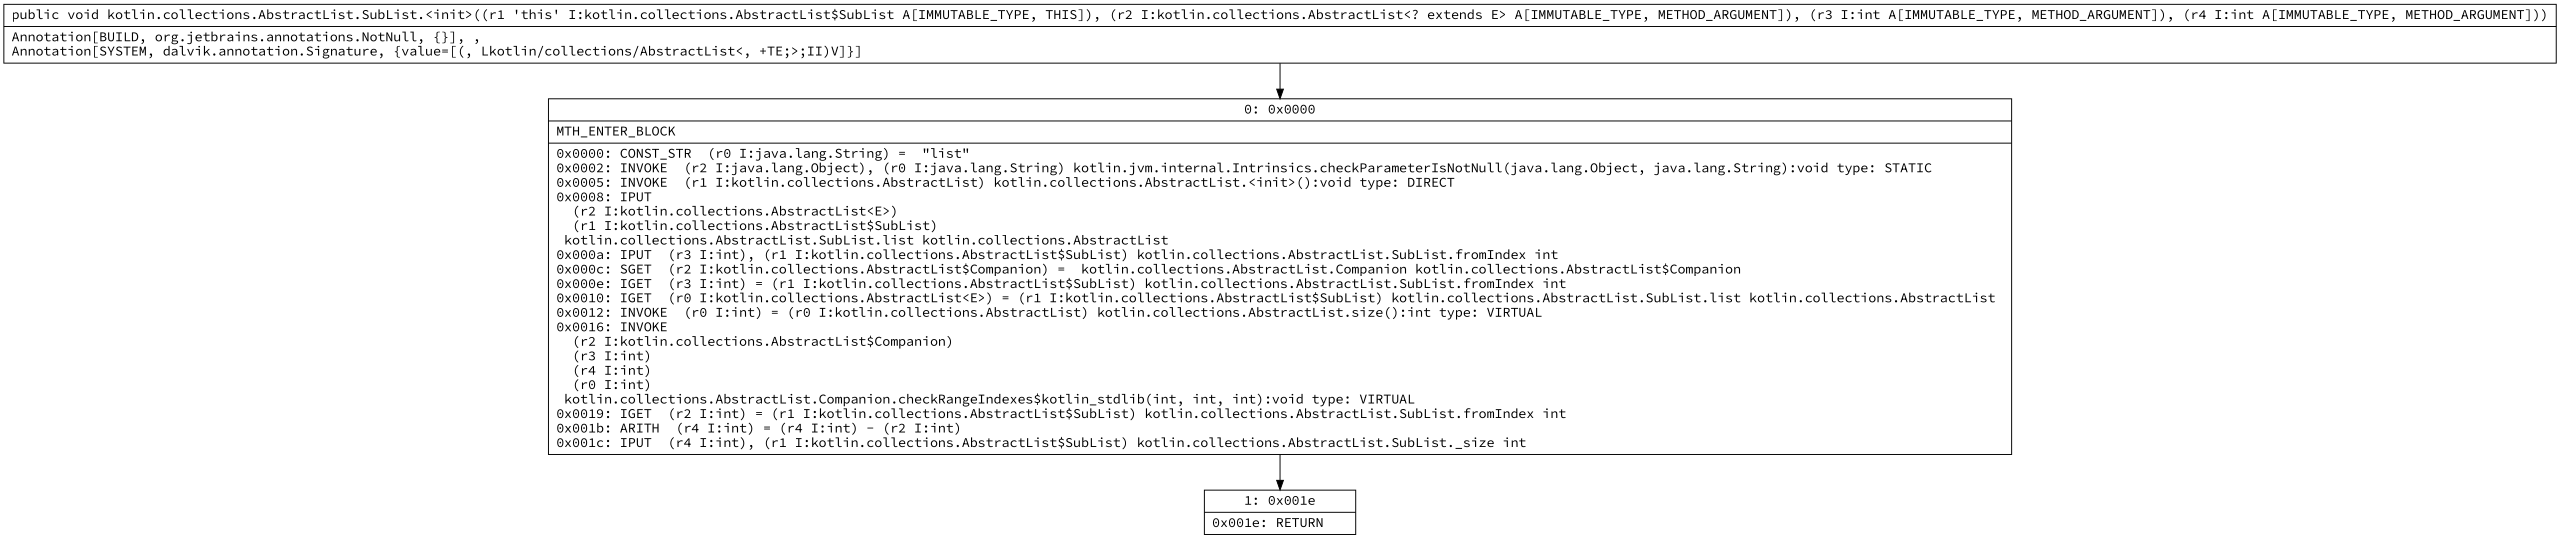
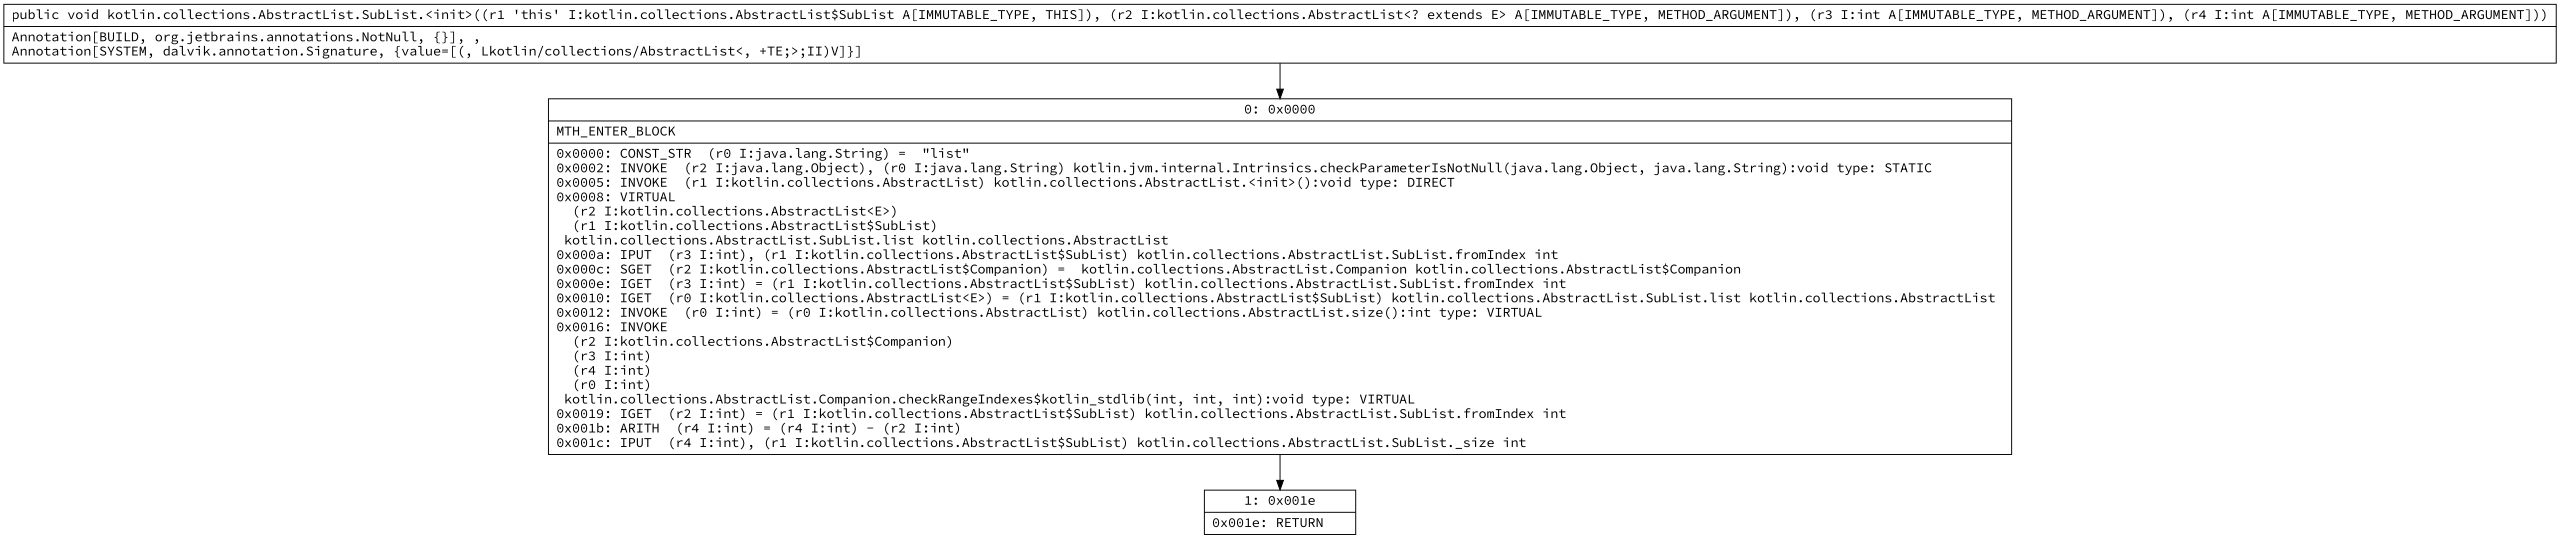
(612, 197) -> (624, 197)
